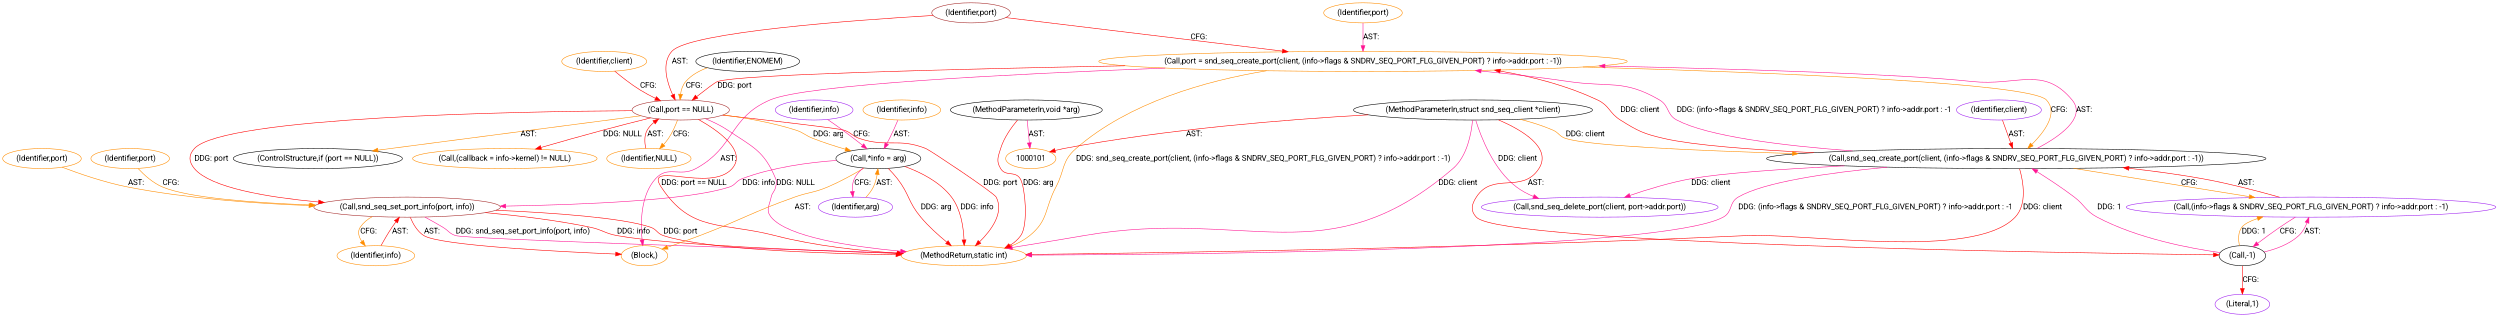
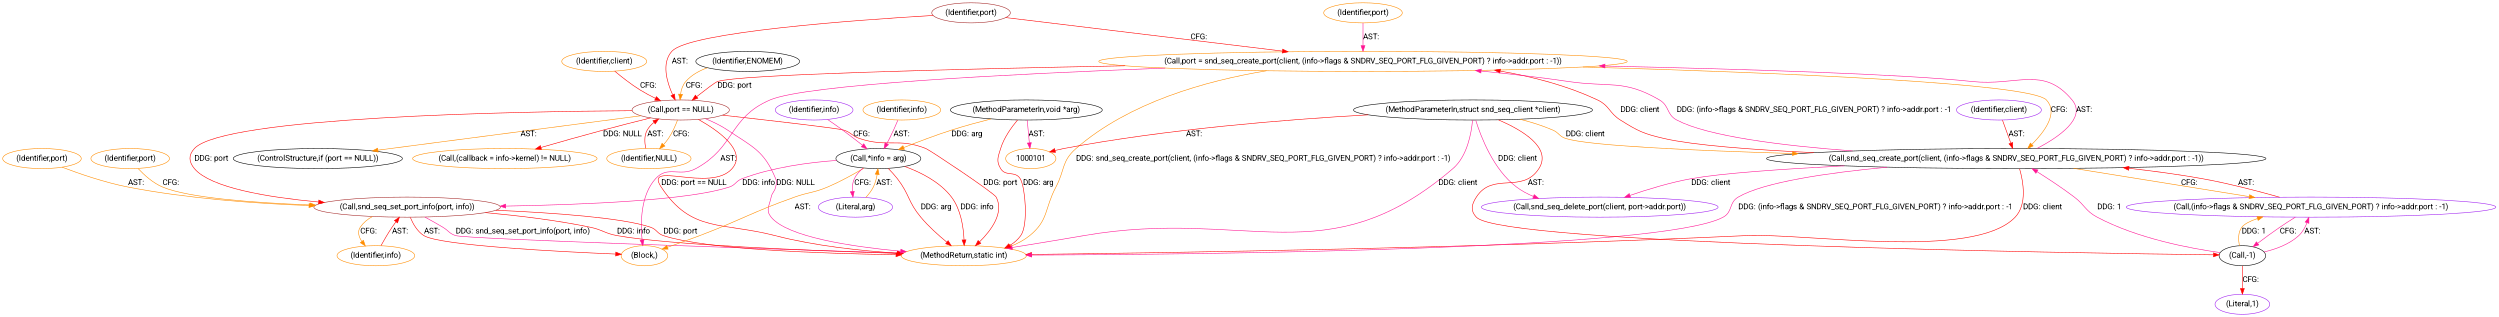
(786, 127) -> (947, 132)
(855, 207) -> (855, 207)
